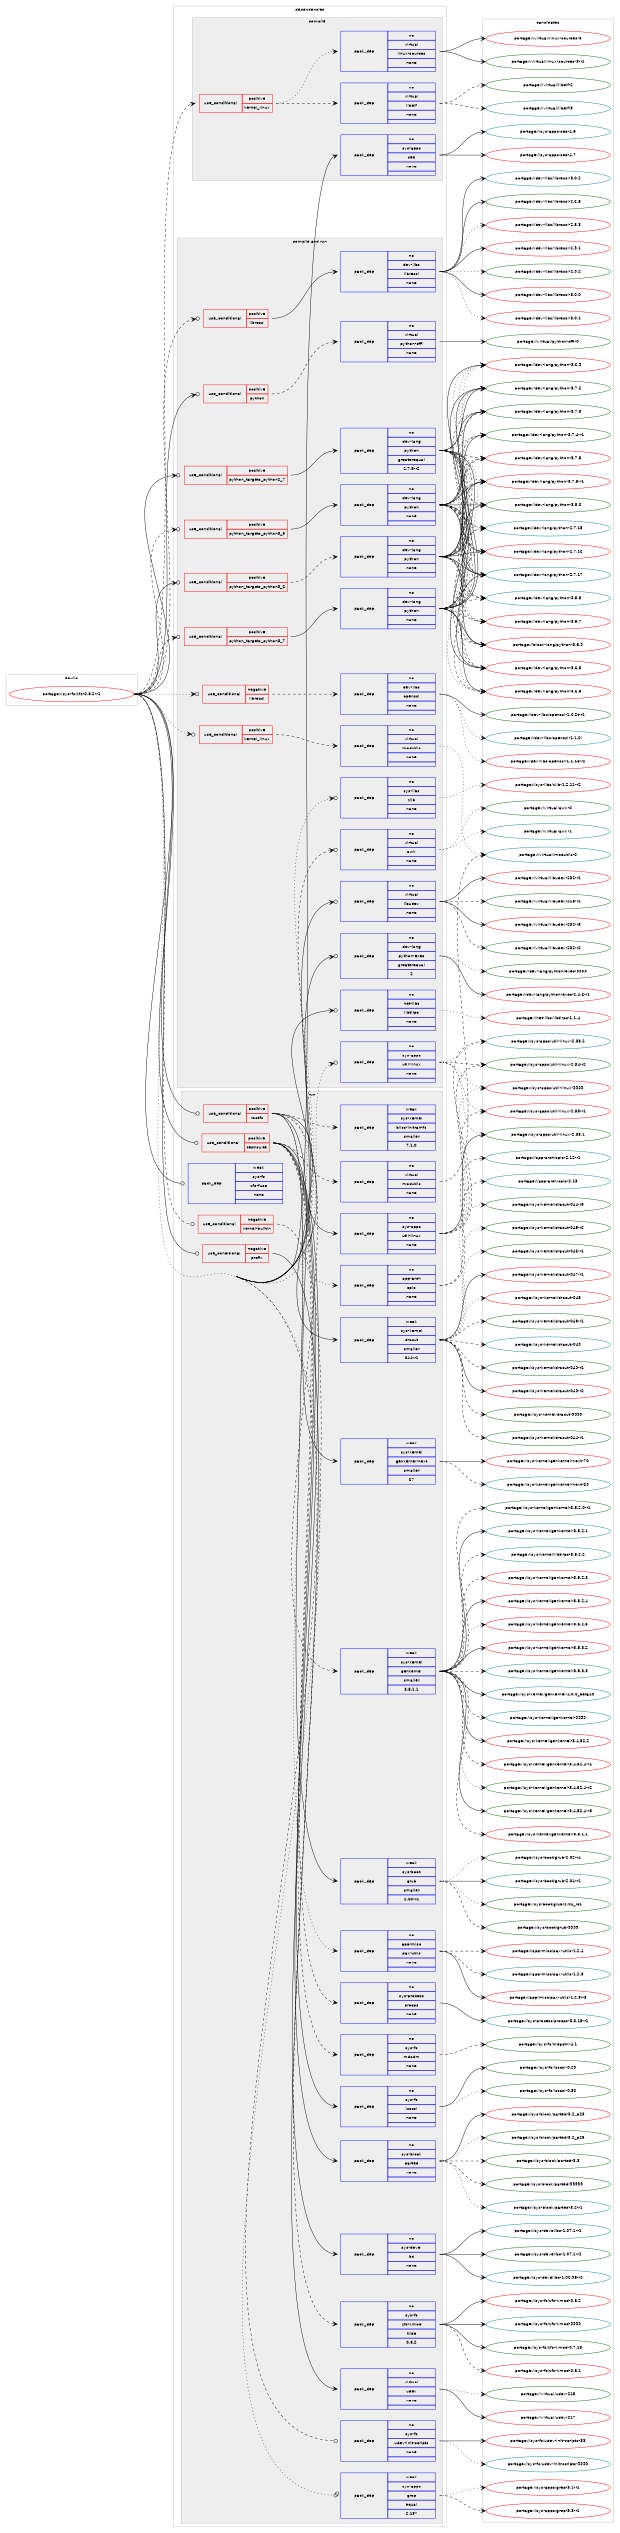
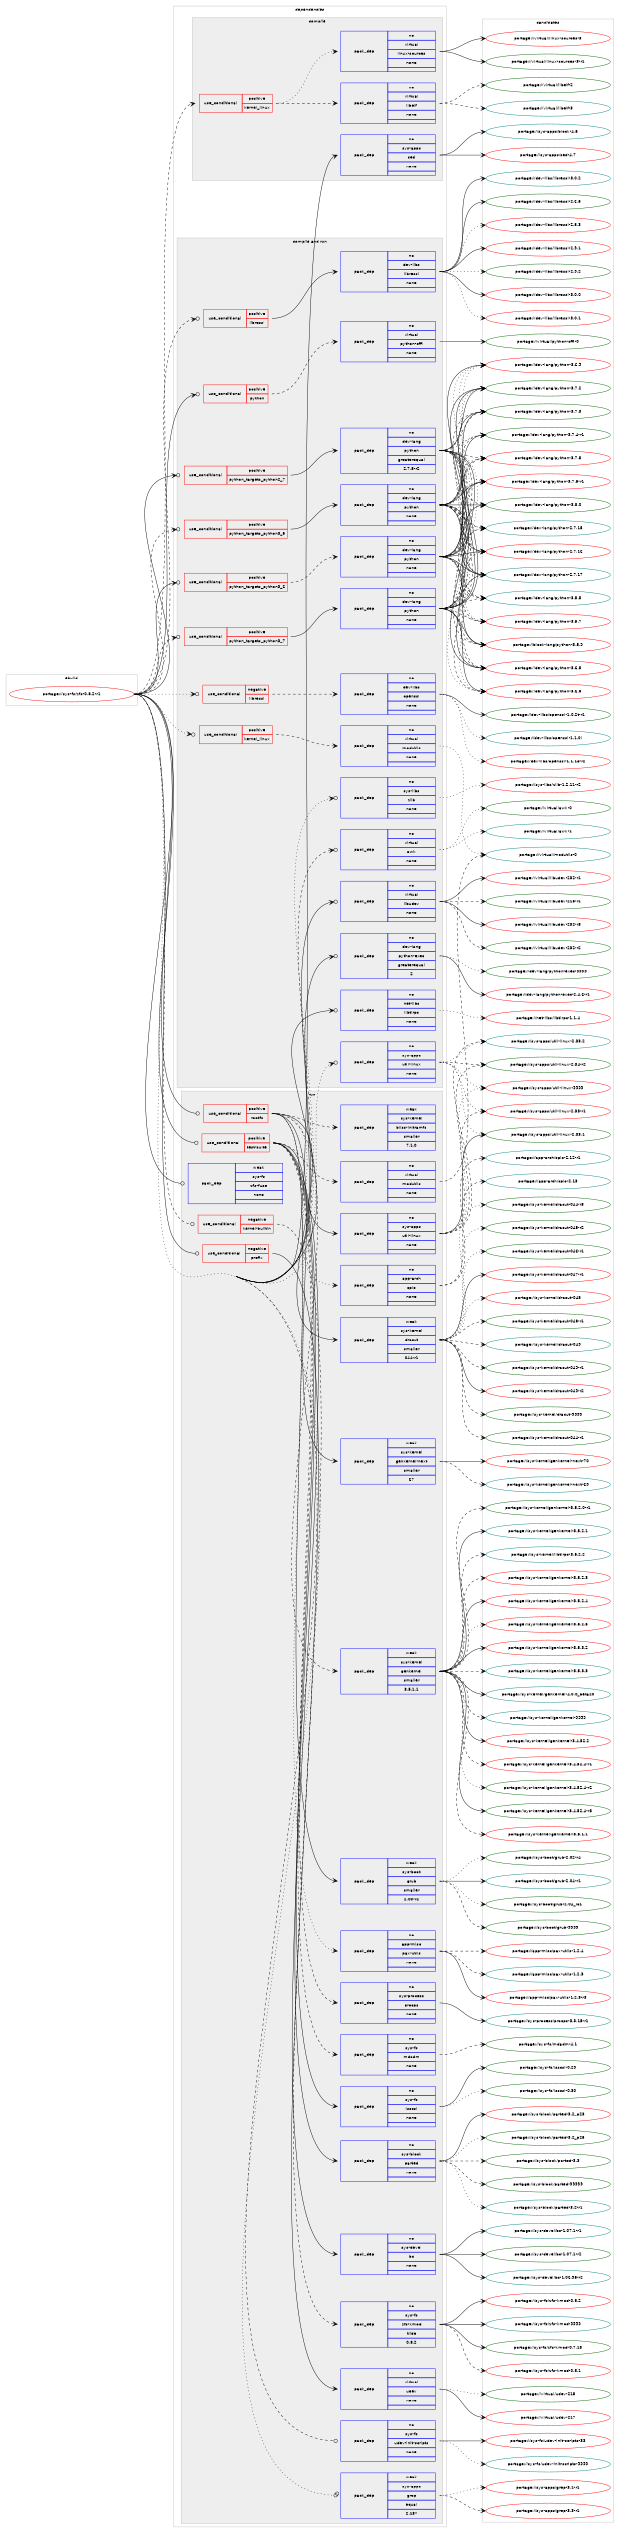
(548, 132) -> (548, 132)
